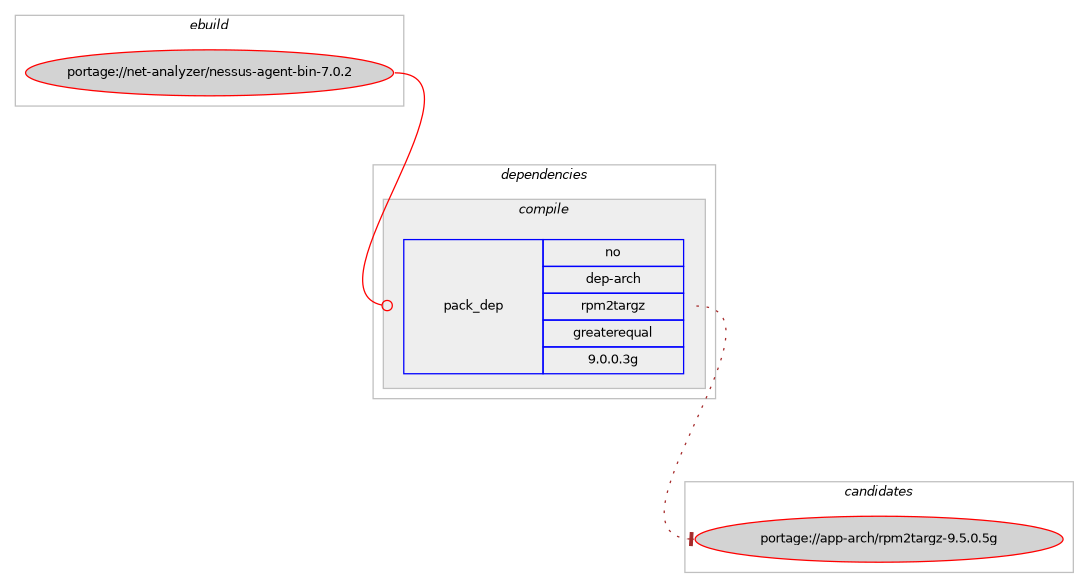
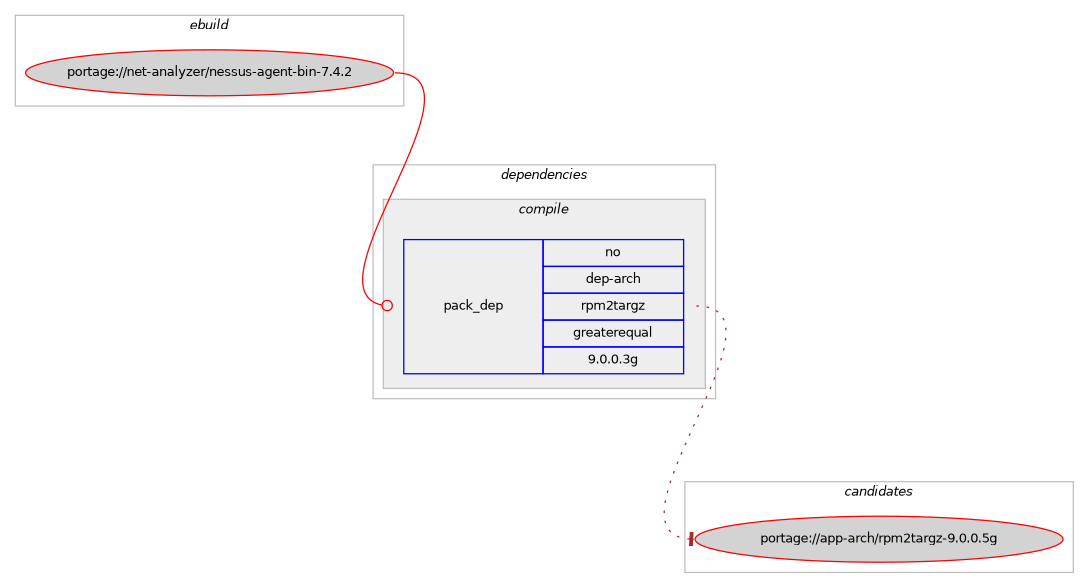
(210, 73) -> (210, 73)
(879, 539) -> (879, 539)
